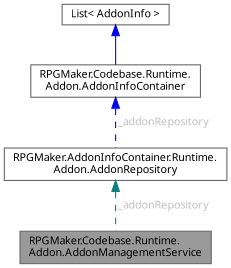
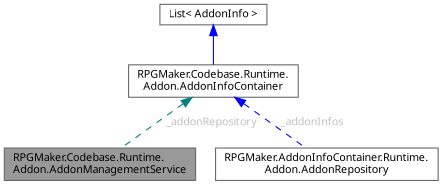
(163, 123) -> (311, 123)
(116, 211) -> (152, 126)
